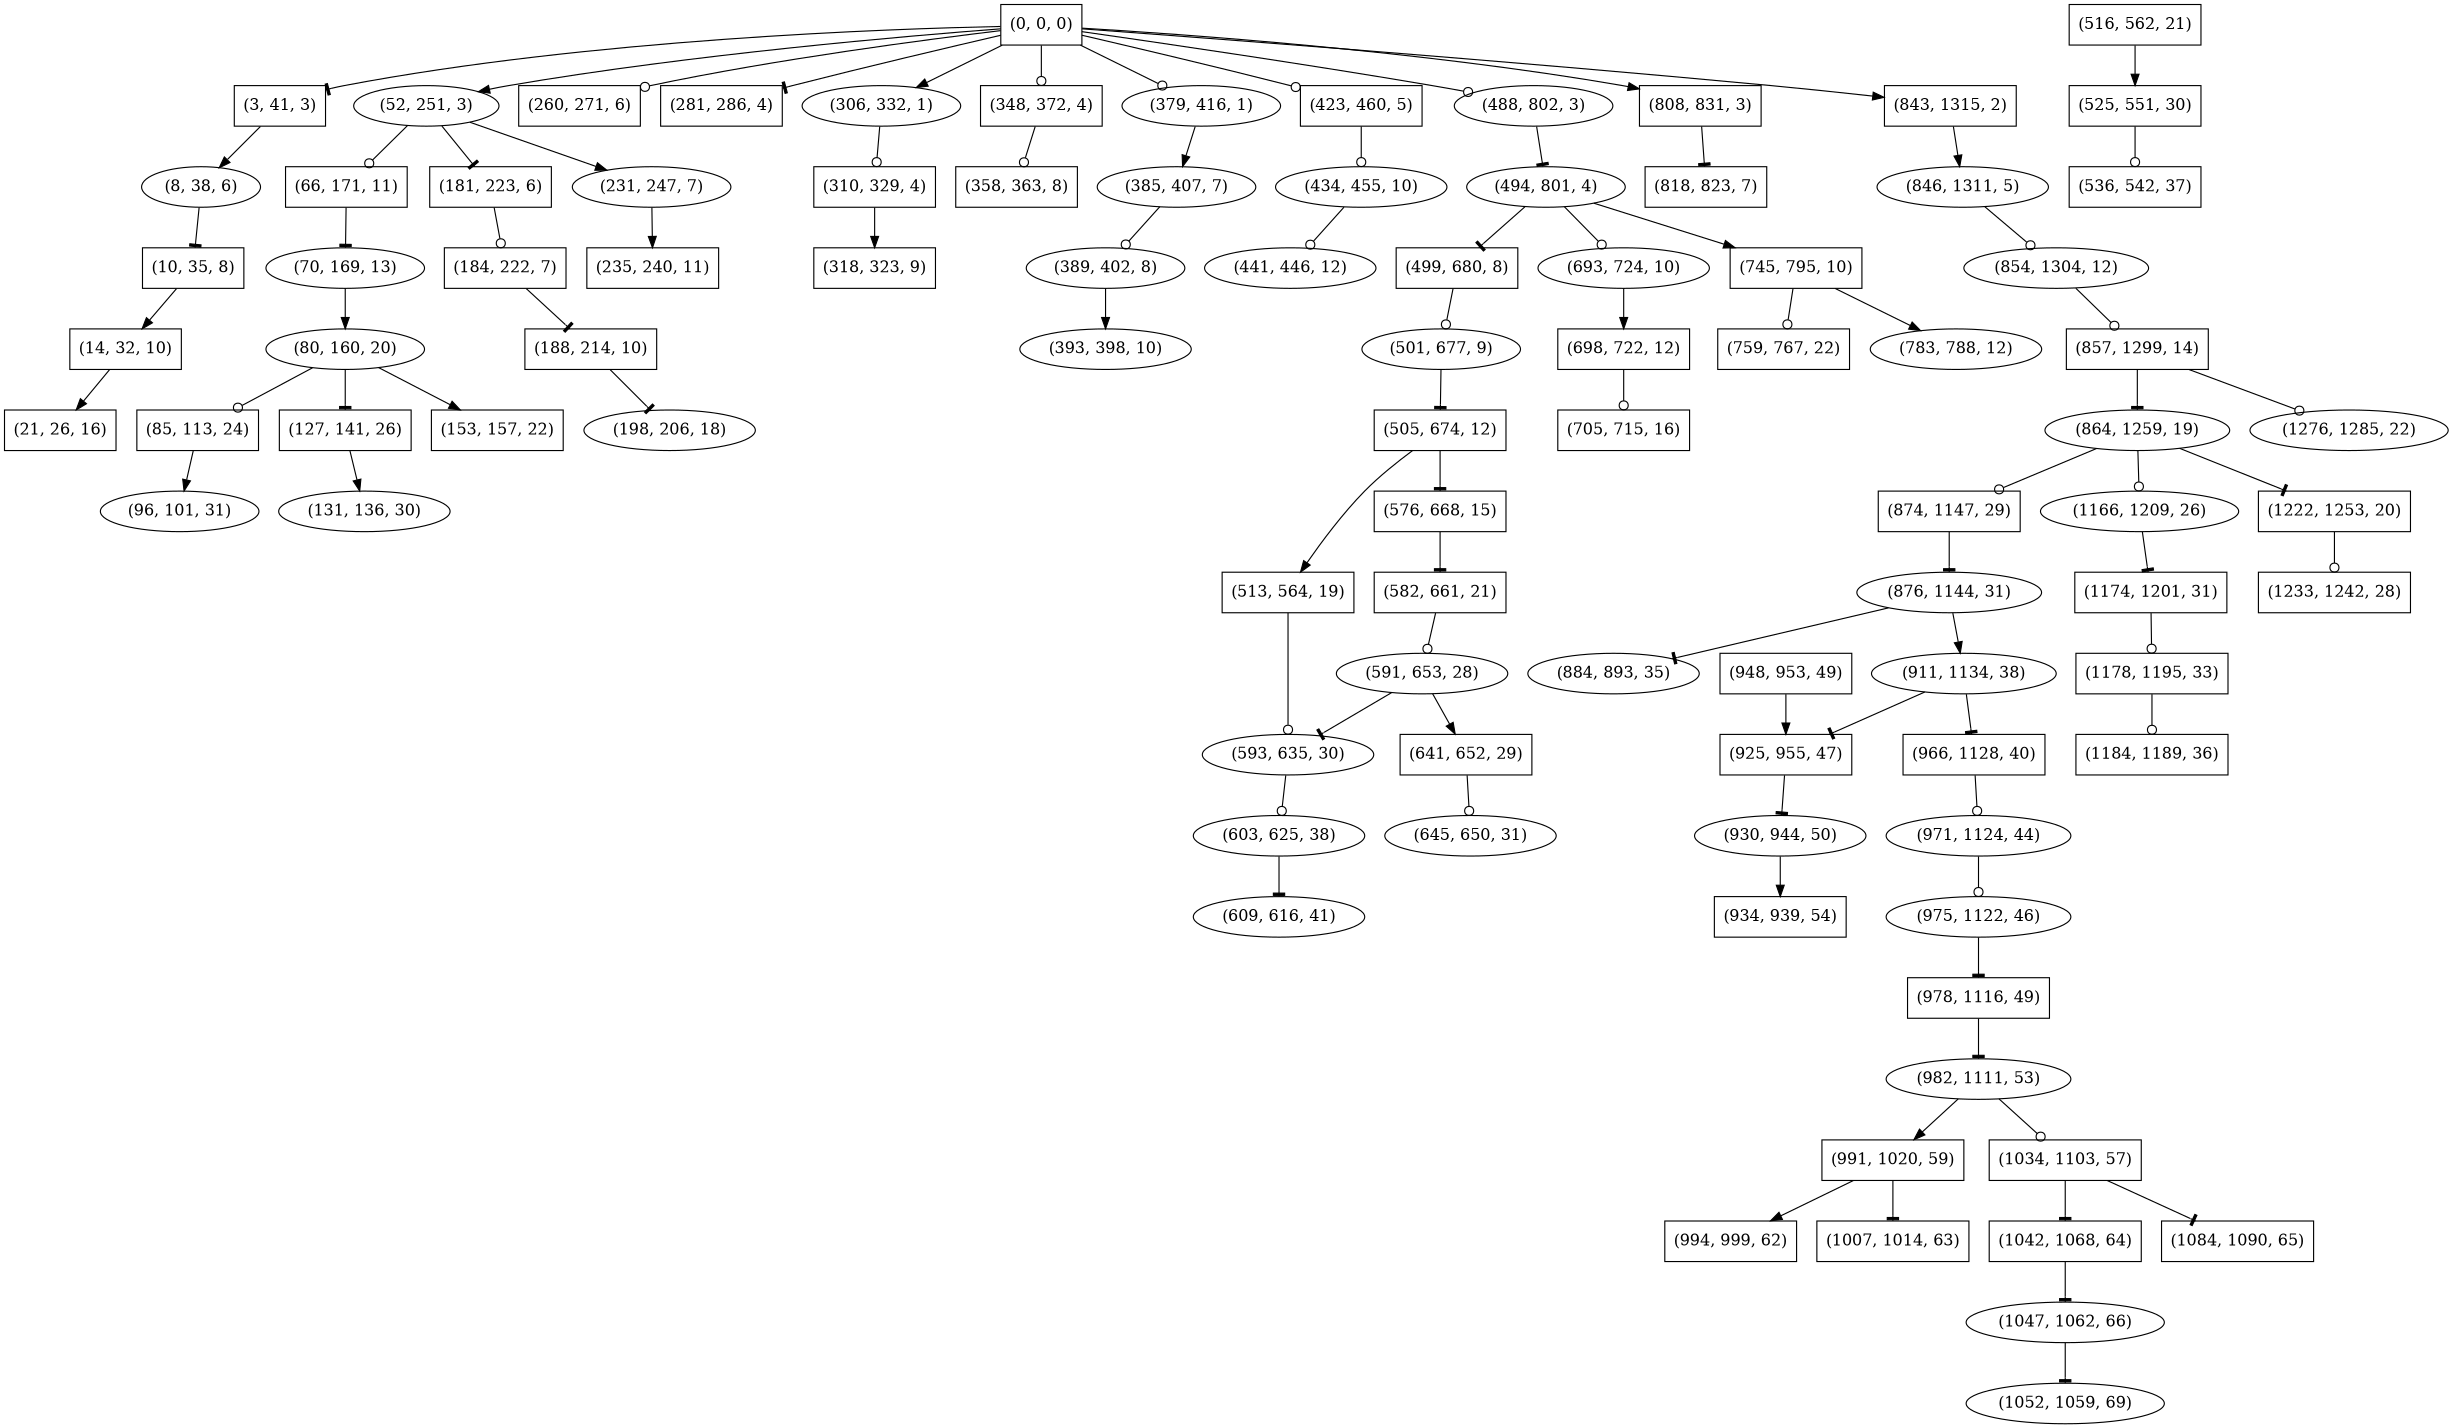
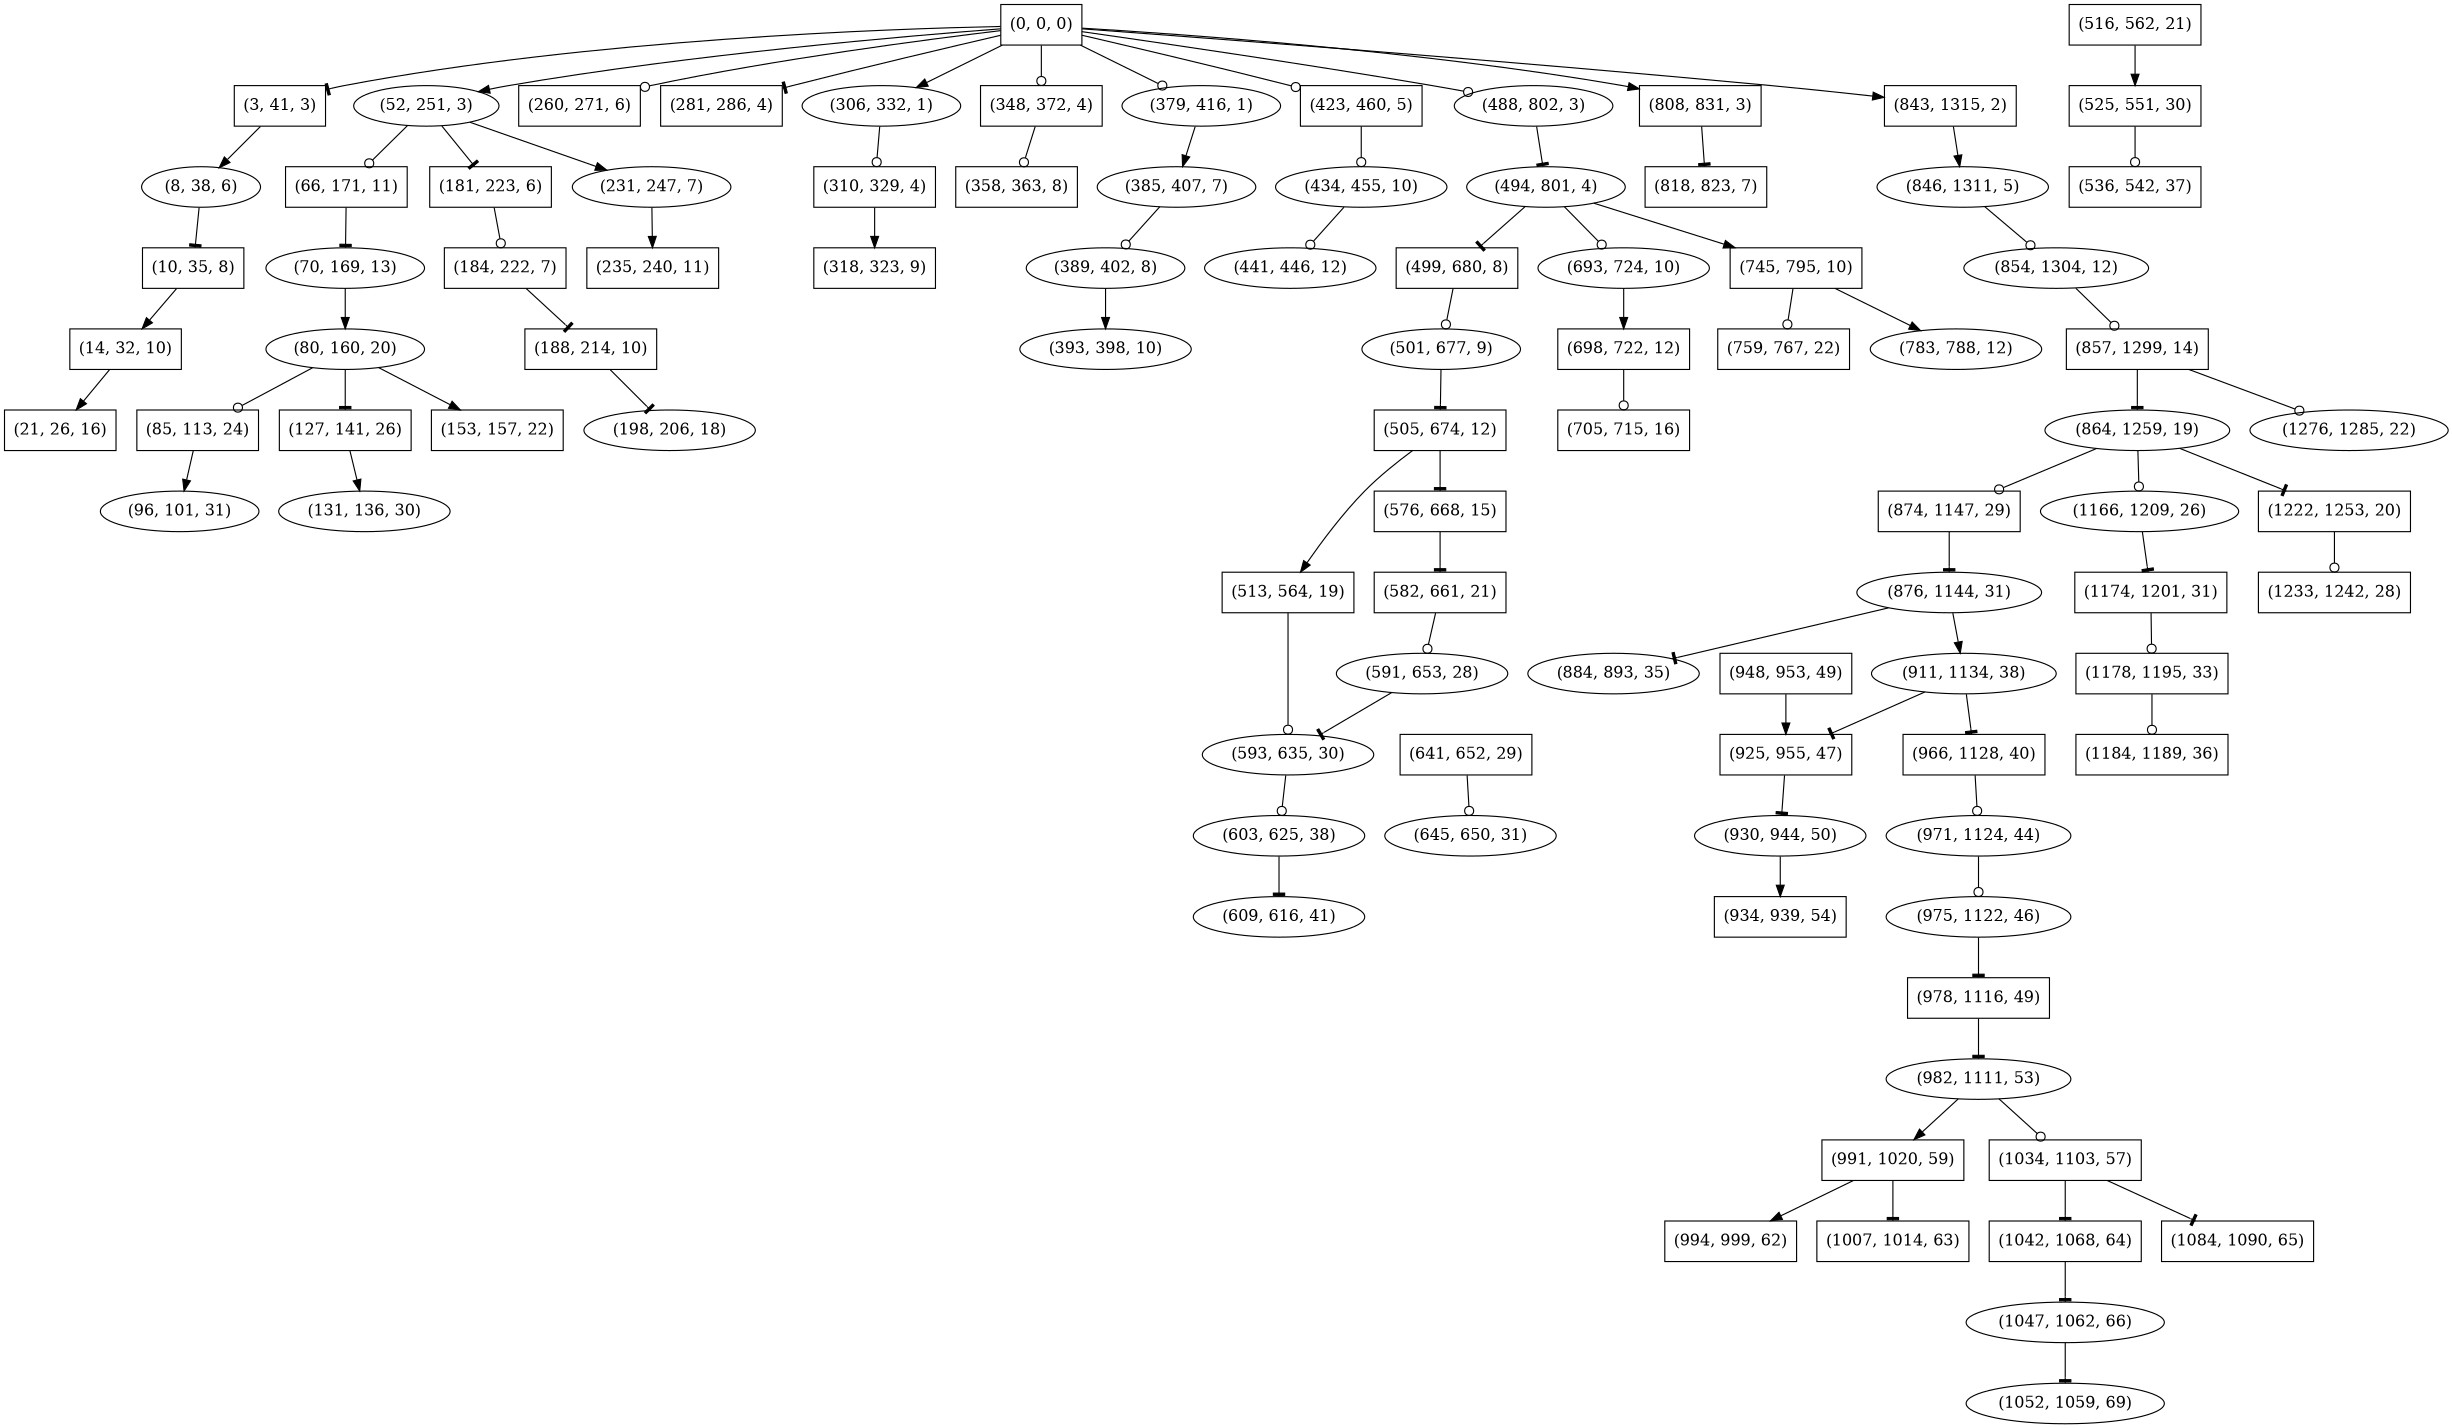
(1441, 709) -> none
